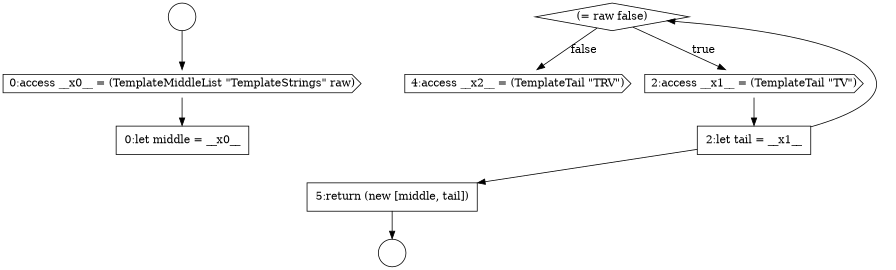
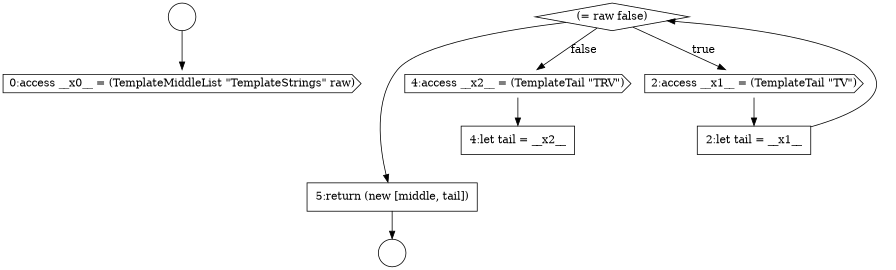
(182, 140) -> none
none -> (518, 140)
(591, 166) -> (426, 52)
